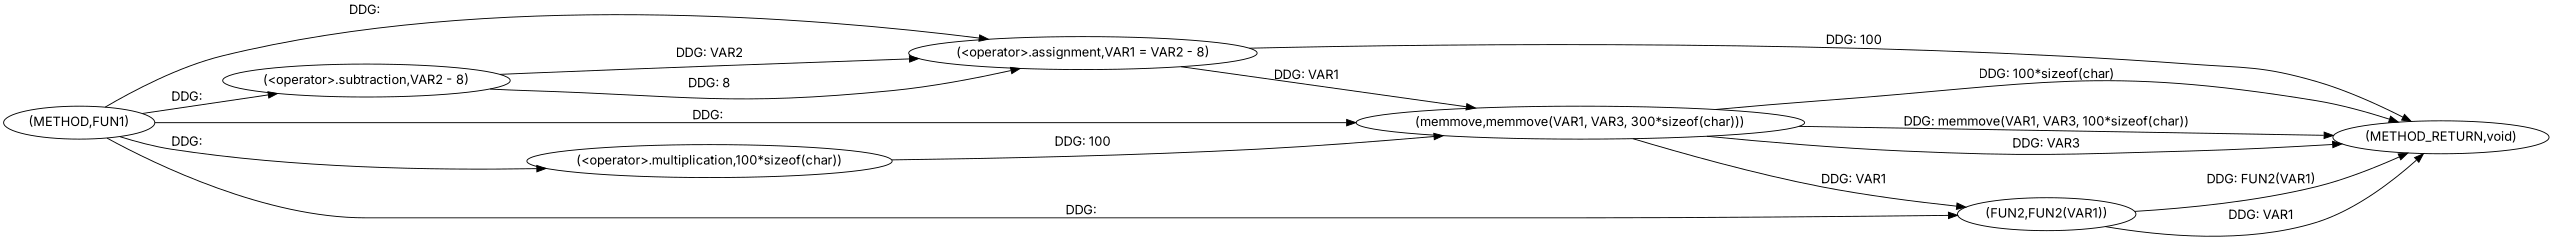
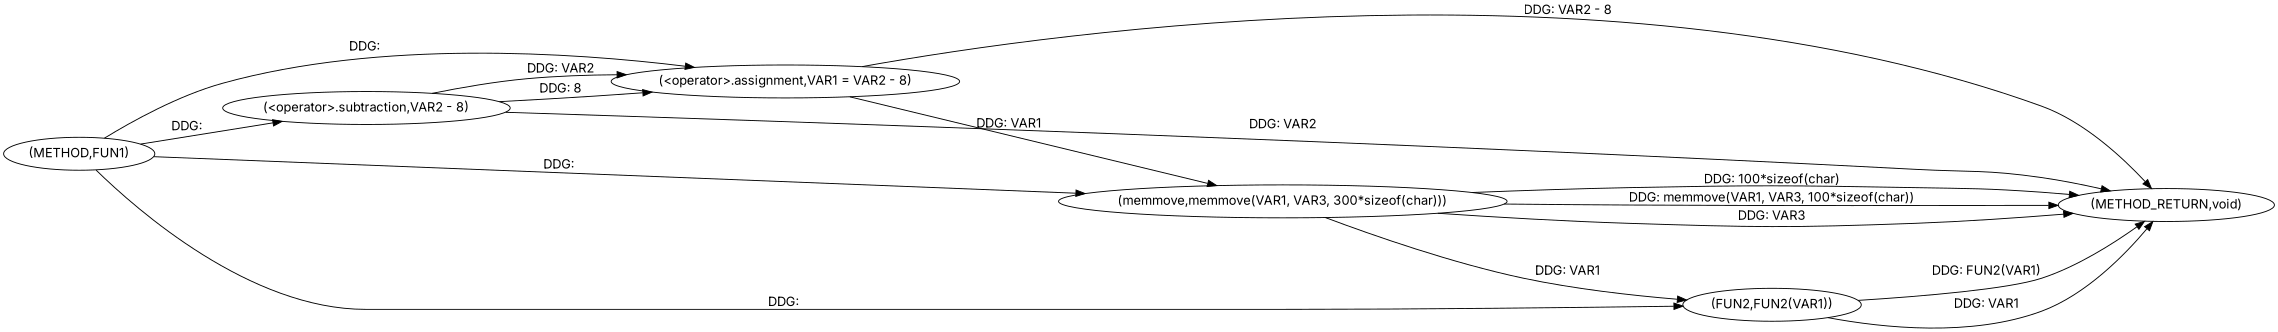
(1854, 41) -> (1568, 11)
none -> (1304, 141)
(710, 161) -> none
